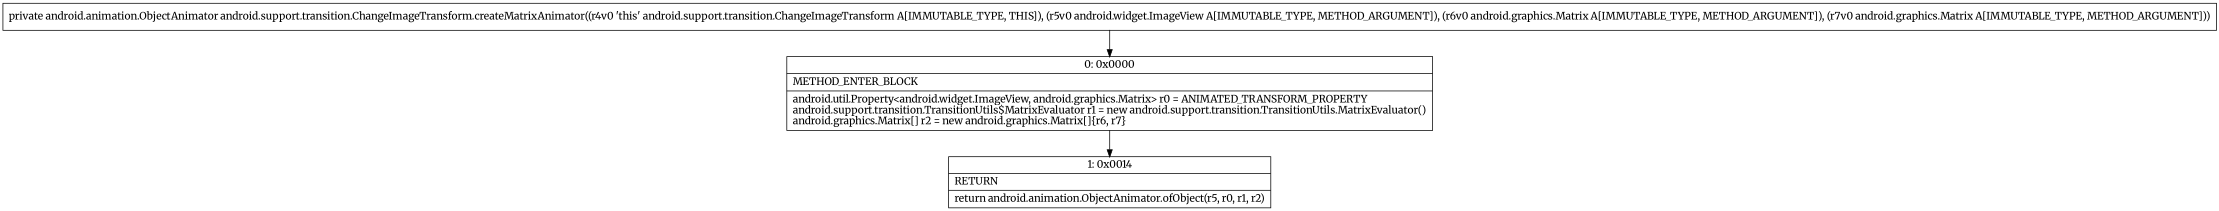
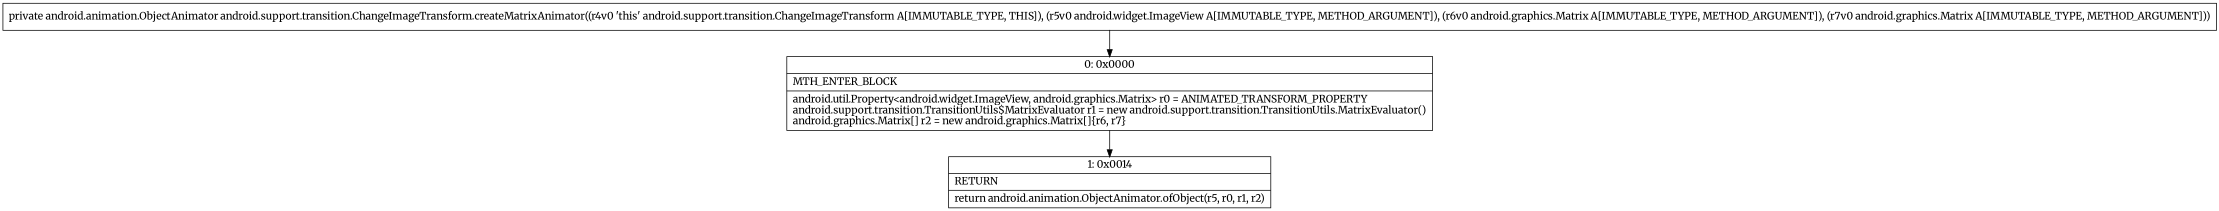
(855, 82) -> (845, 82)
